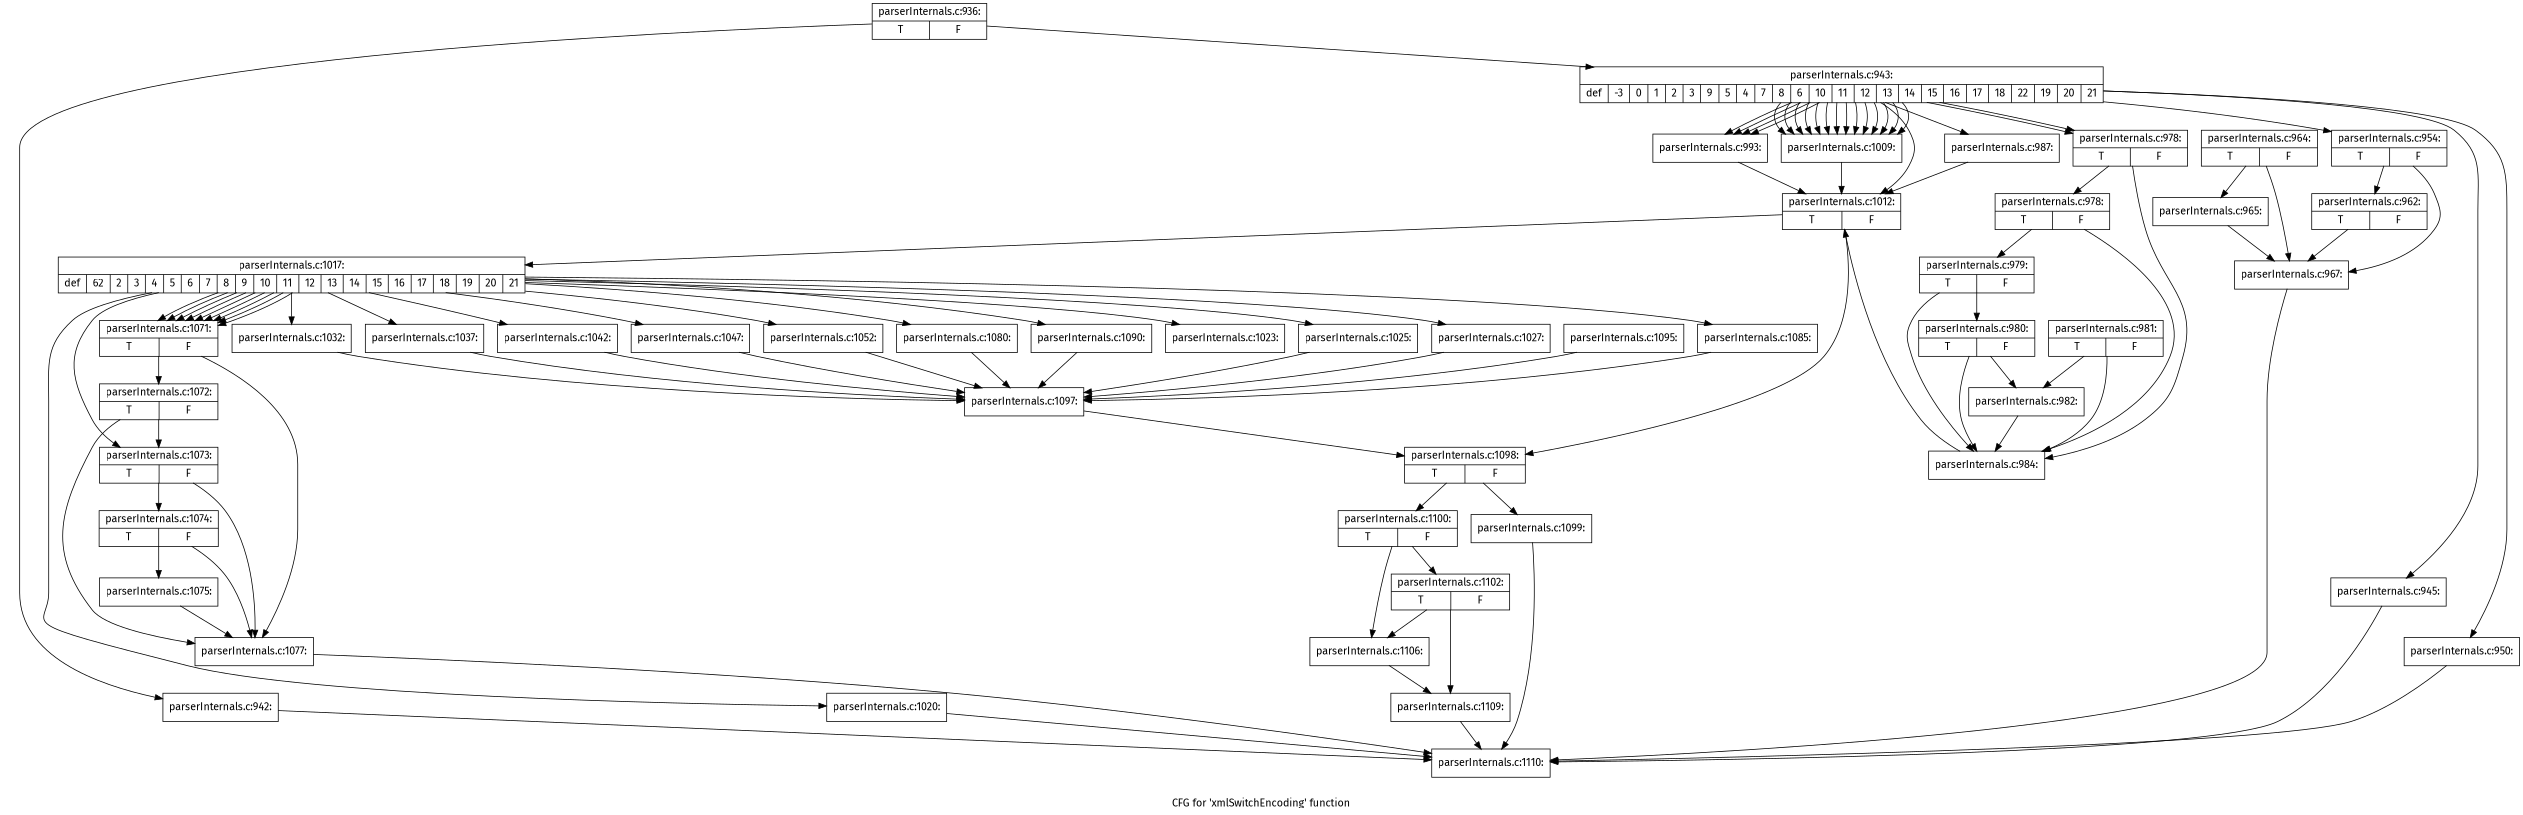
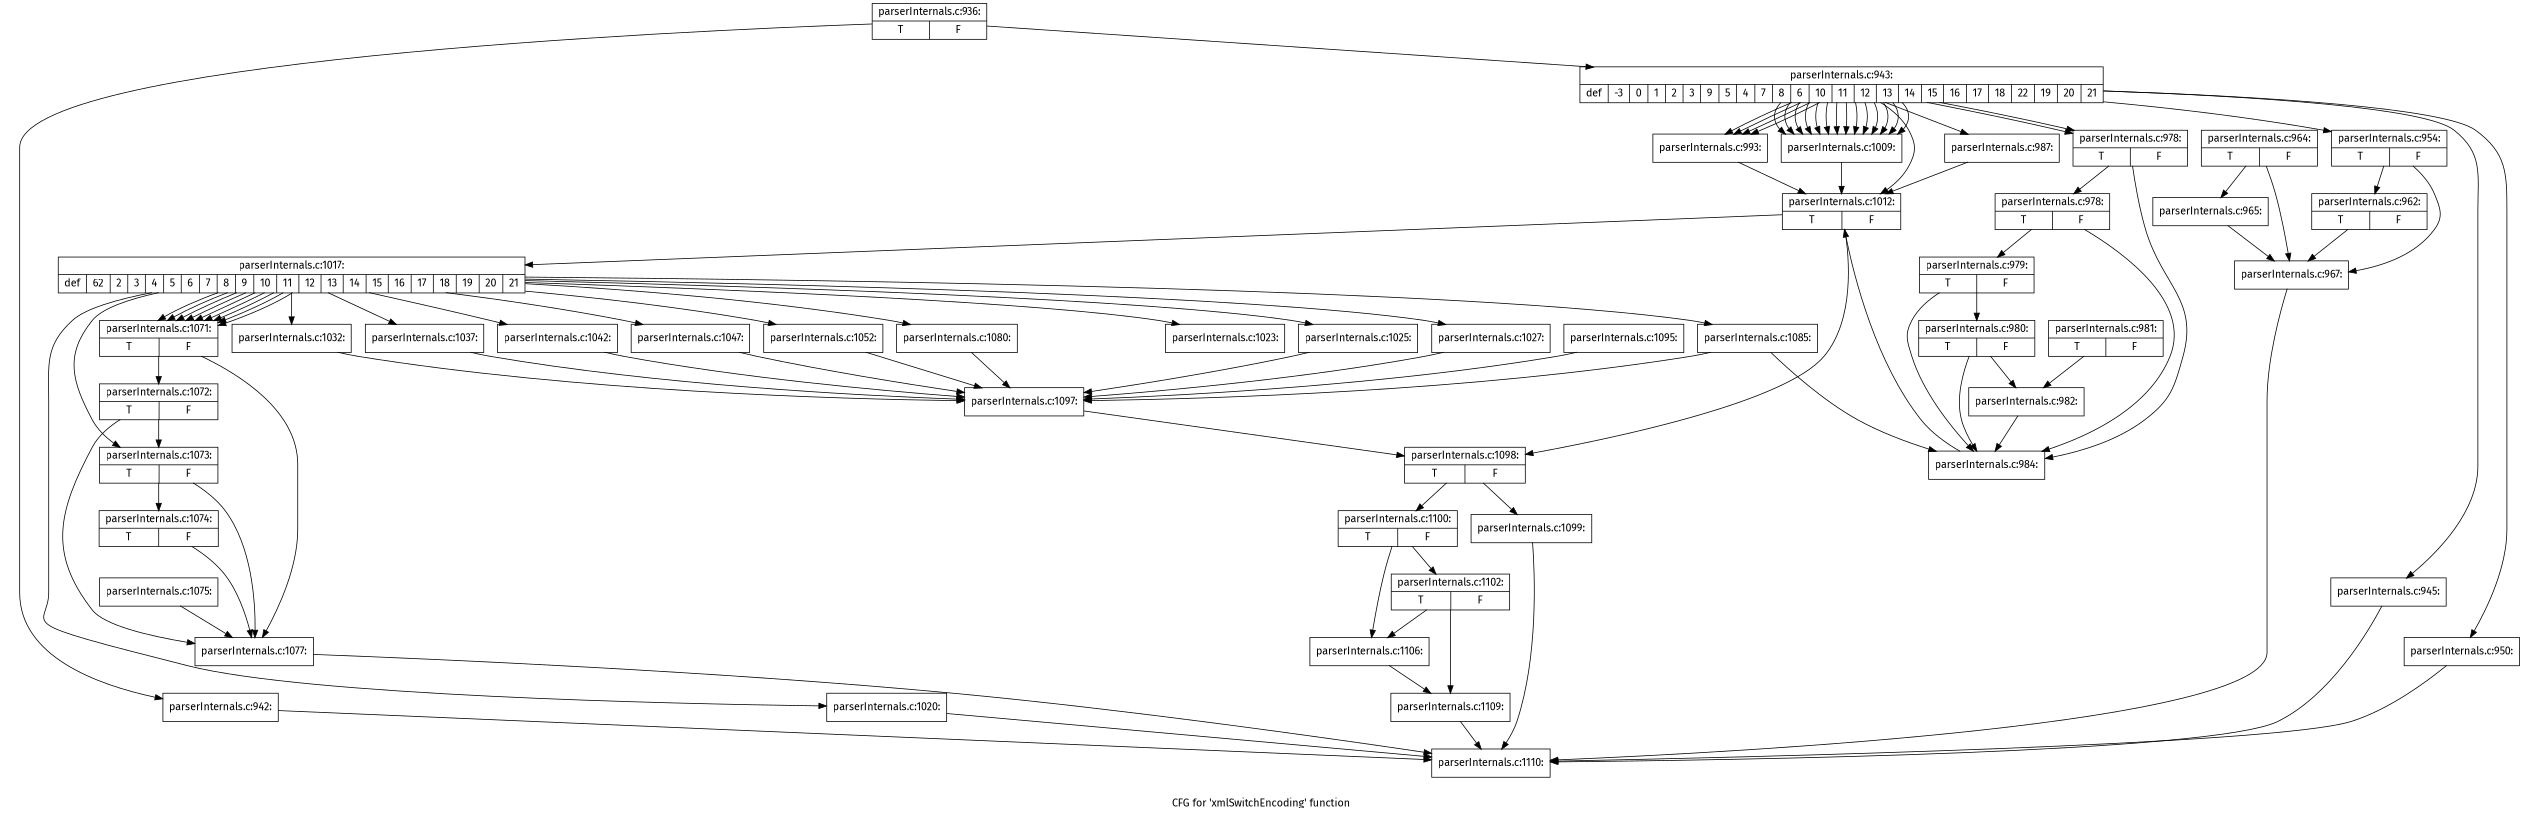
(1091, 338) -> none
(2095, 413) -> (1843, 411)
(159, 558) -> none
